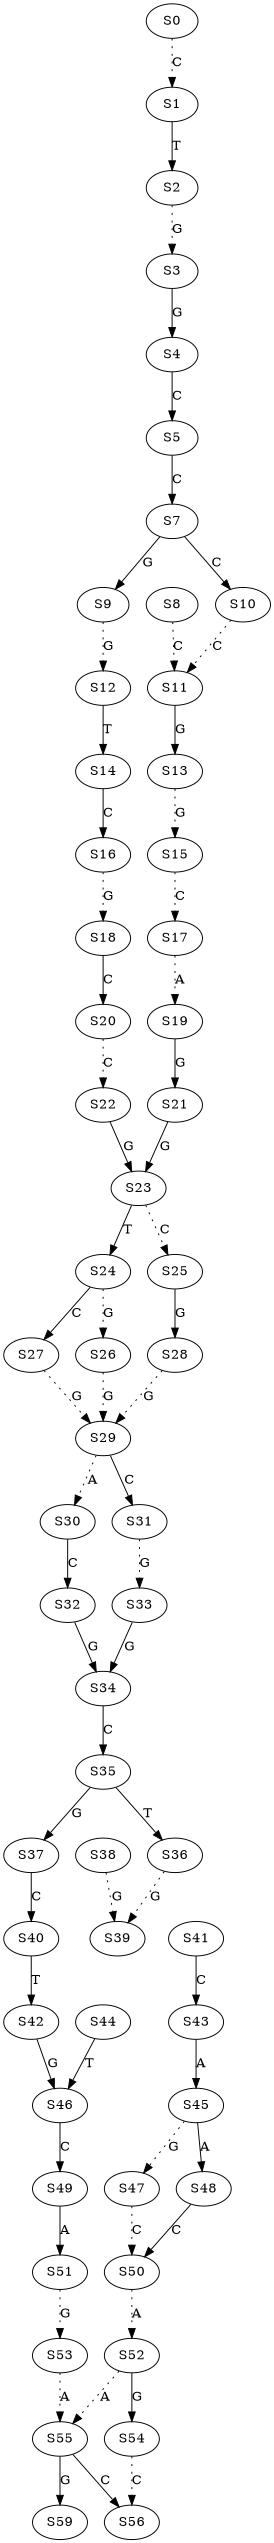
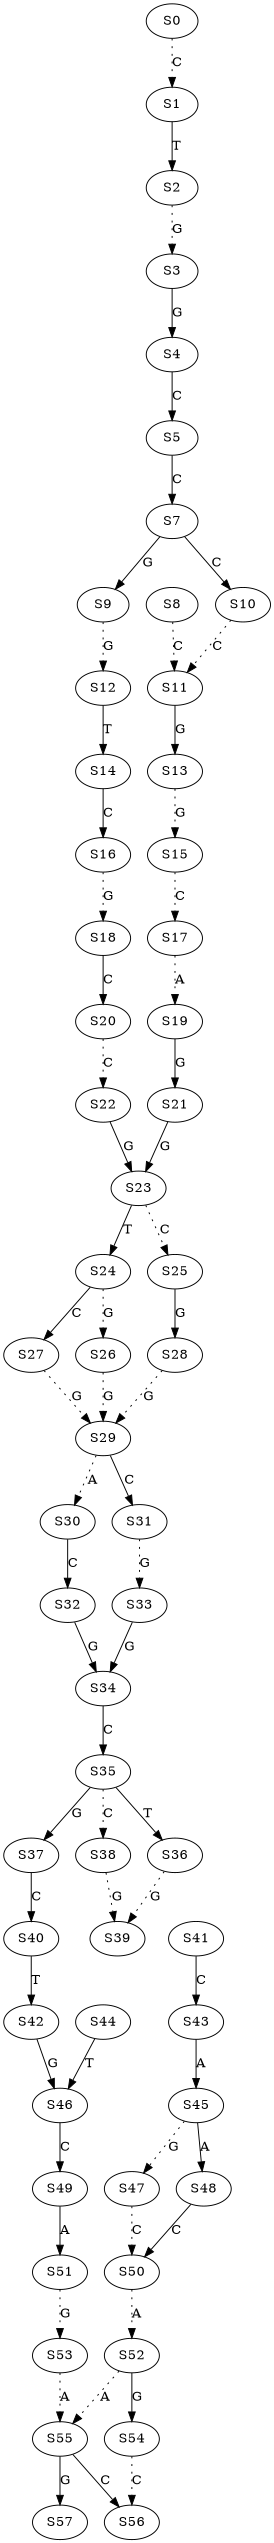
none -> (103, 1809)
(60, 2522) -> (60, 2522)
